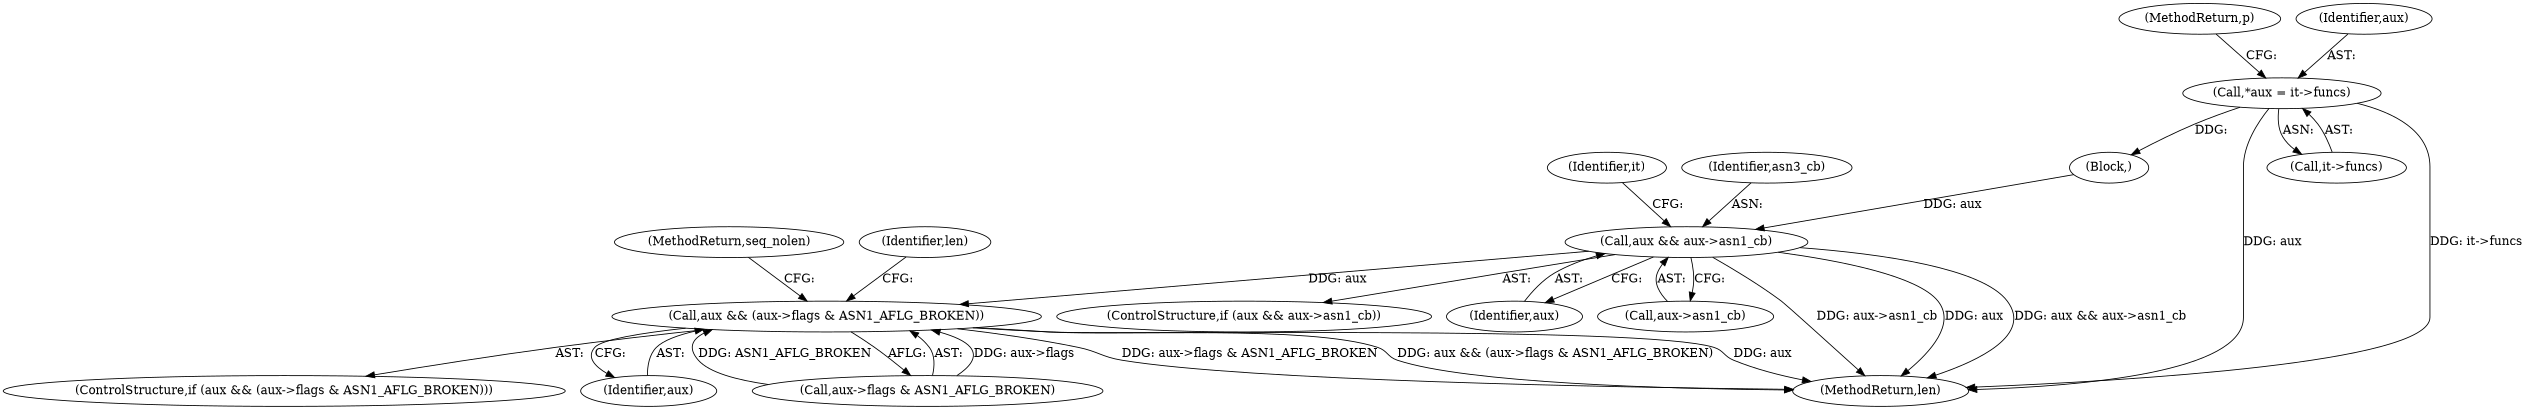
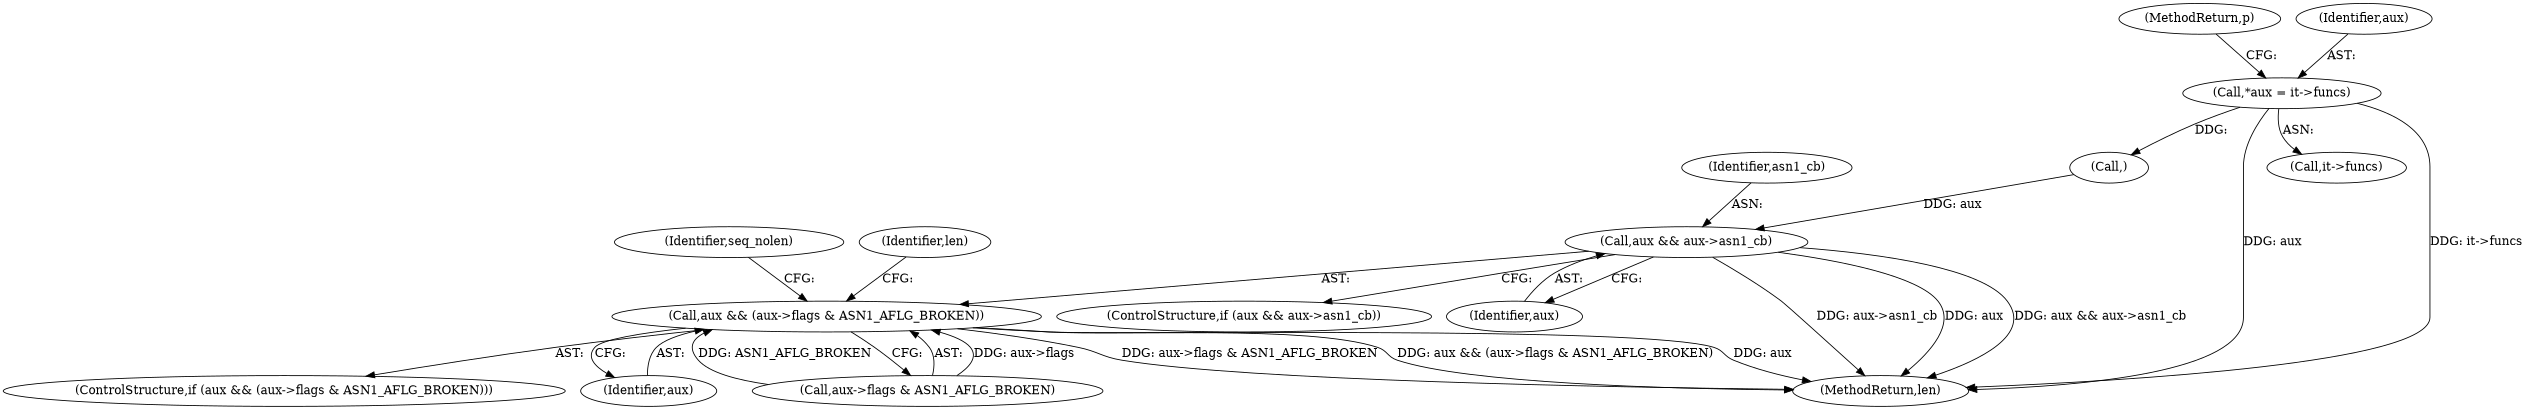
(2323, 132) -> none
(1607, 168) -> none
(1767, 168) -> (1767, 168)
(2109, 168) -> (2109, 168)
(729, 242) -> (729, 242)
(1338, 279) -> (1338, 279)
(1519, 279) -> (1519, 279)
(1686, 317) -> none
(909, 354) -> (909, 354)
